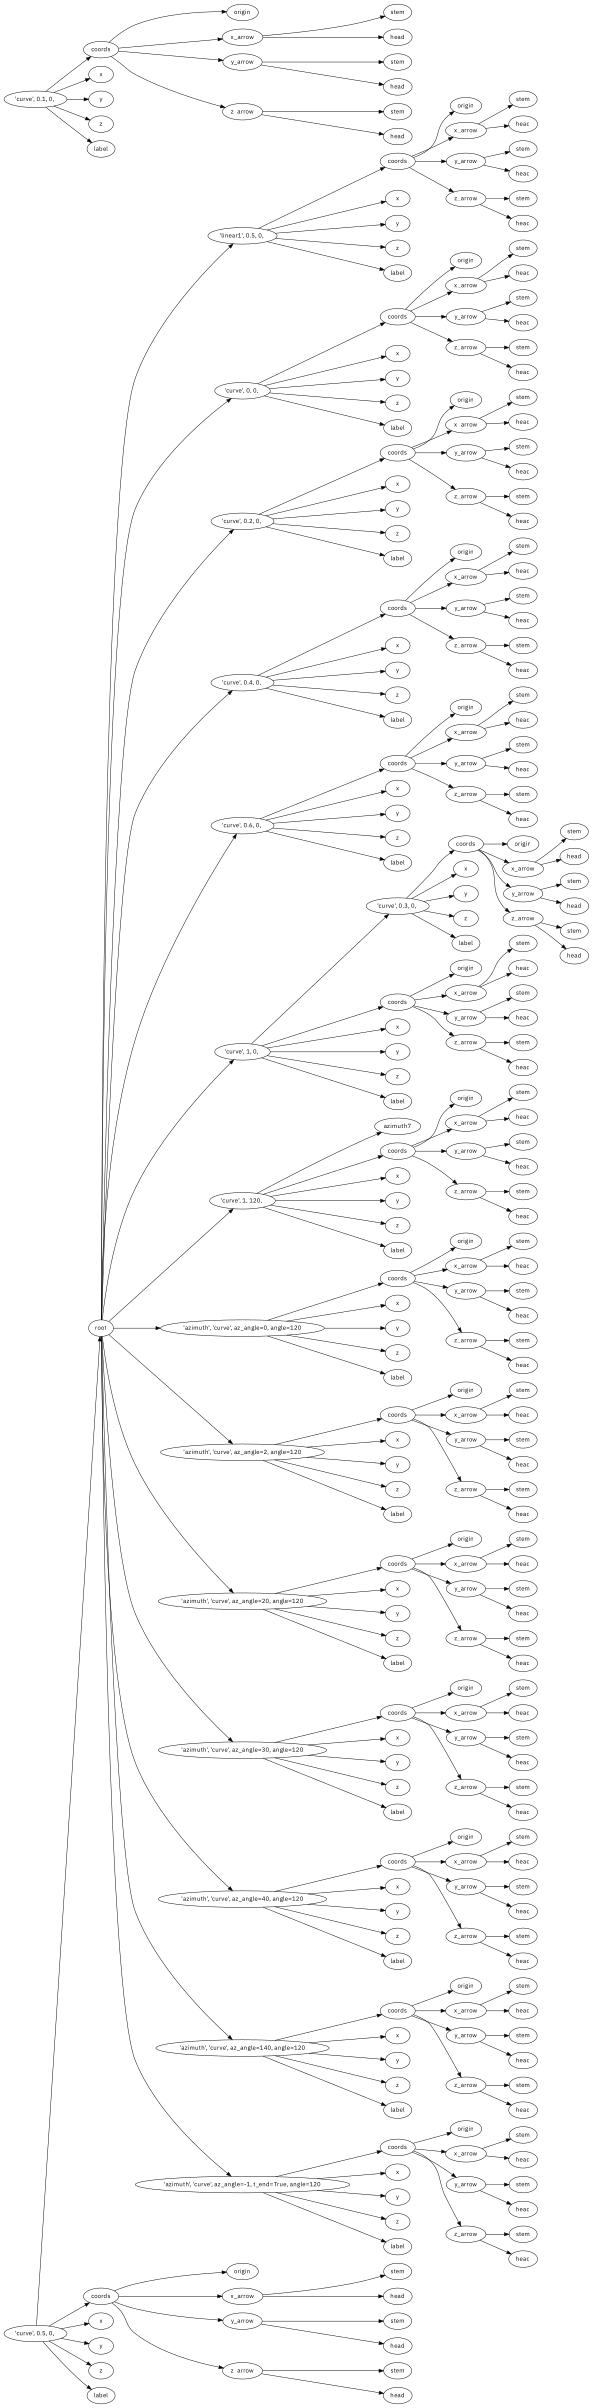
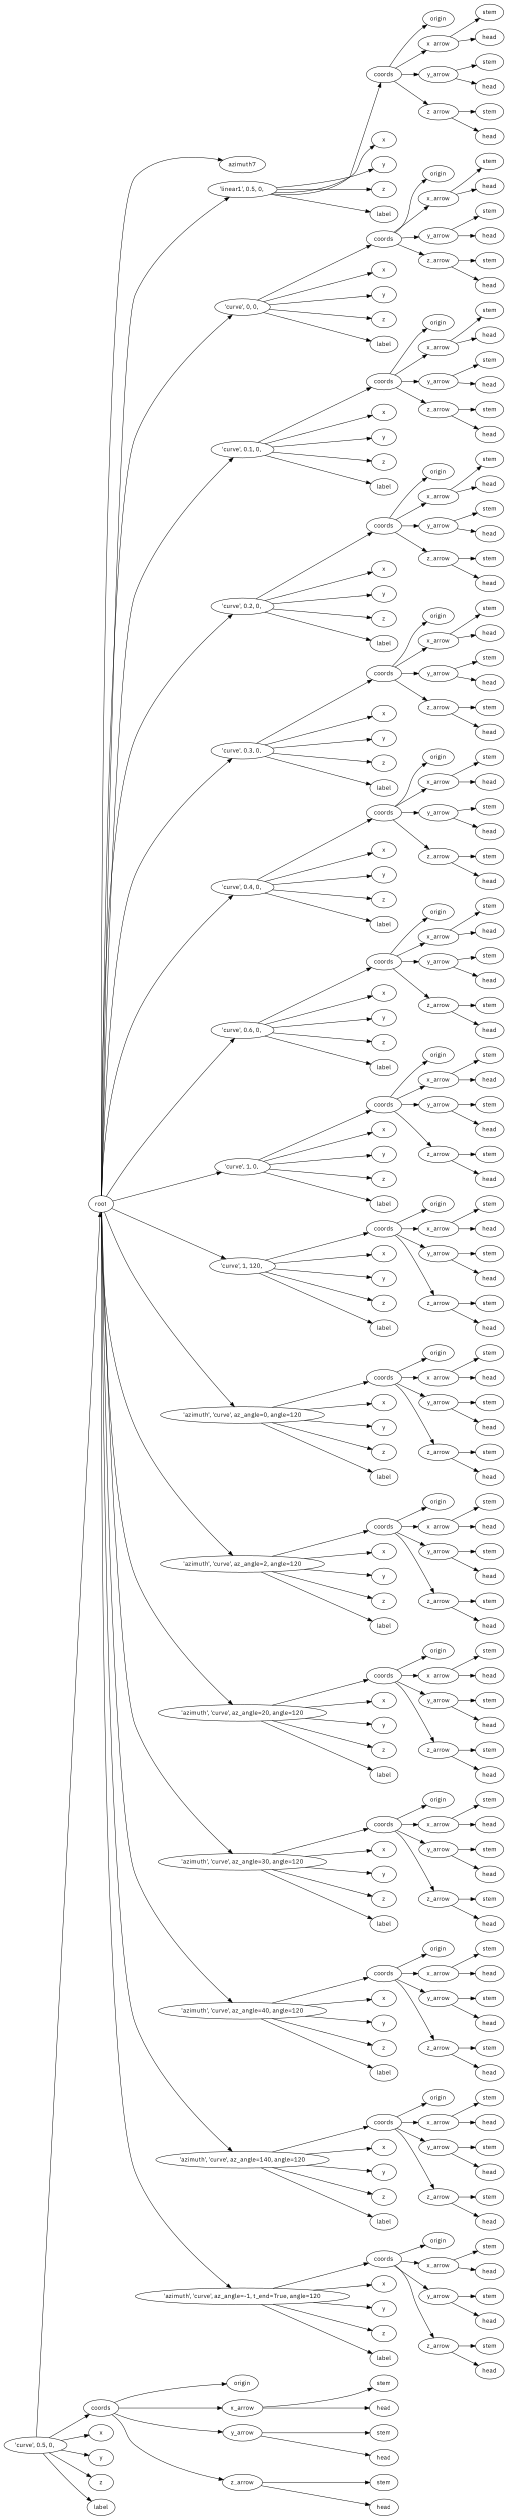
none -> (115, 812)
(318, 981) -> (117, 961)
(316, 1163) -> (105, 641)
